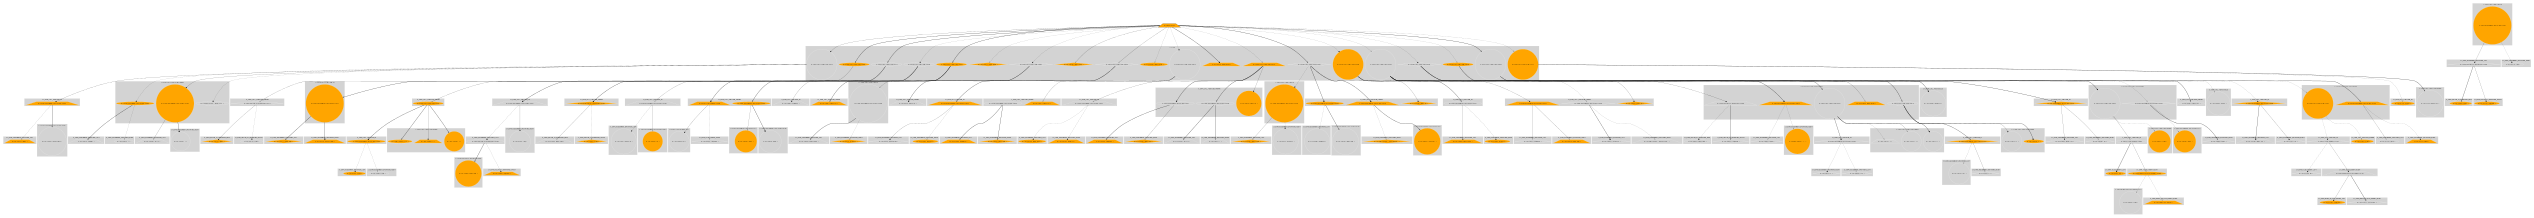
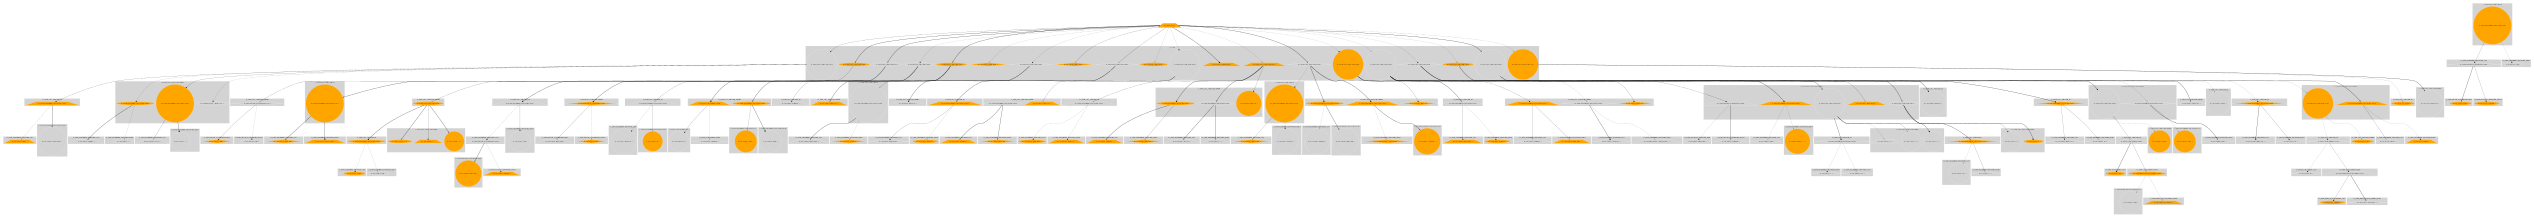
(1175, 103) -> (1175, 103)
